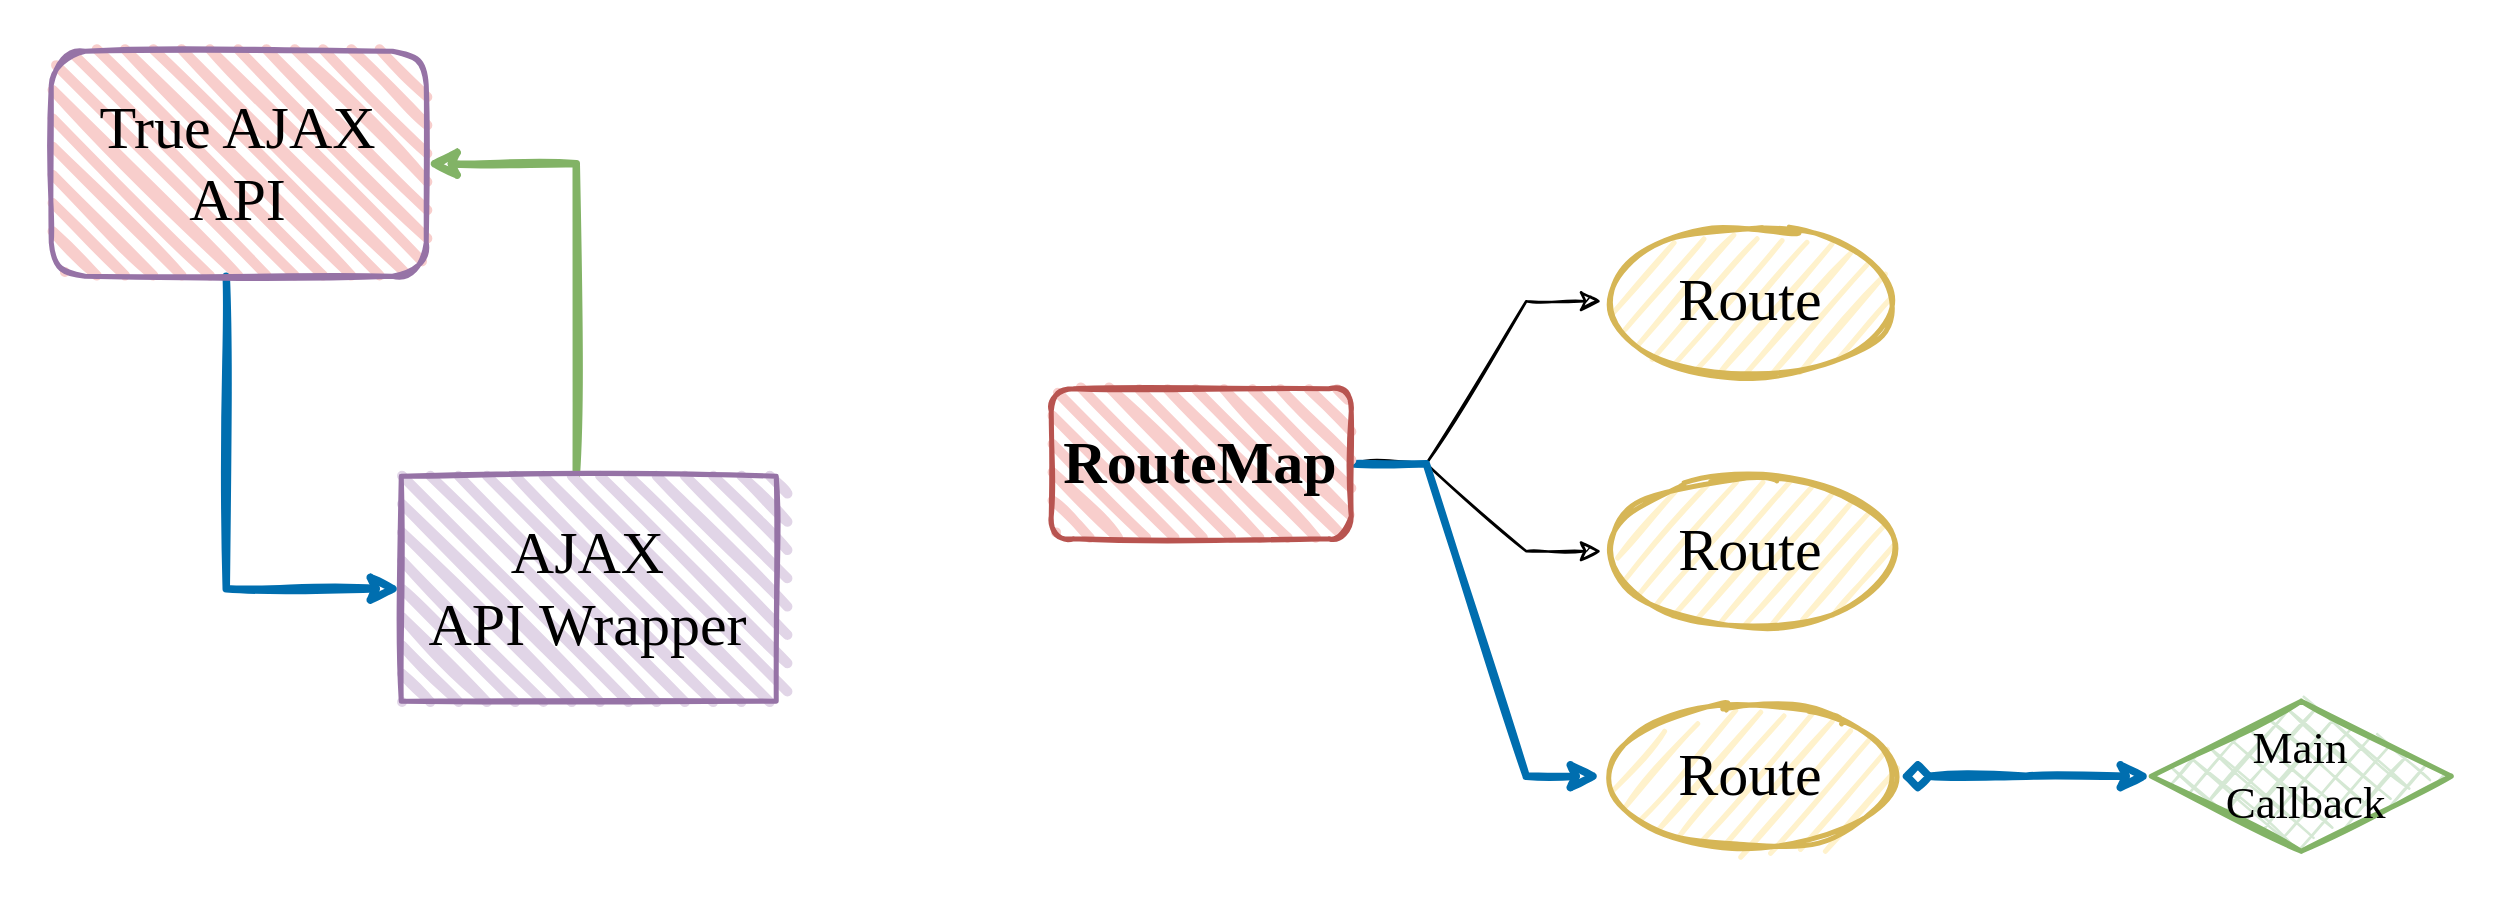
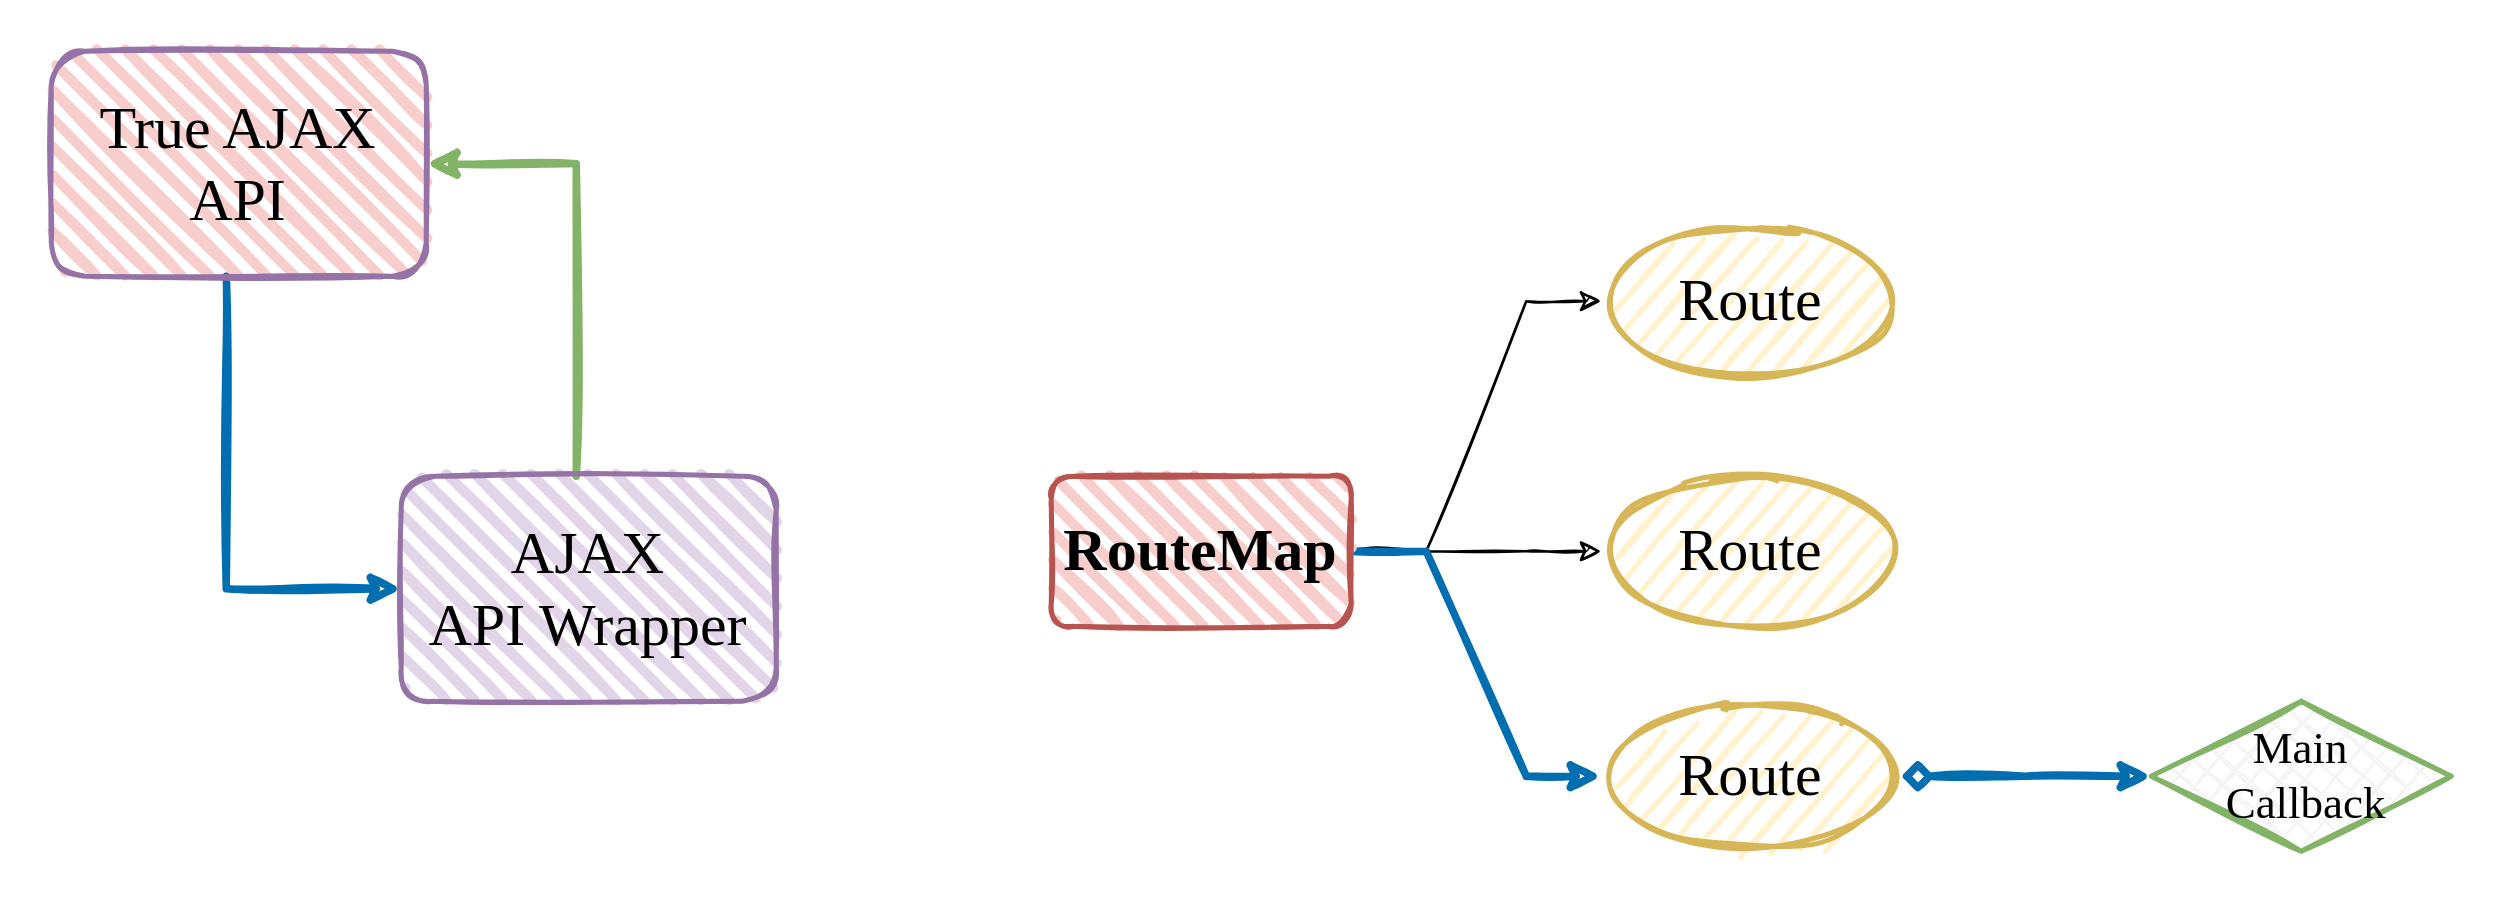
(1201, 464) -> (1201, 551)
(589, 589) -> (589, 589)
(2301, 776) -> (2301, 776)
